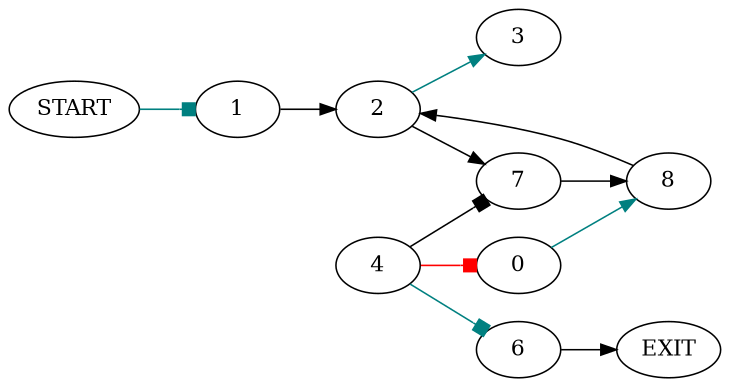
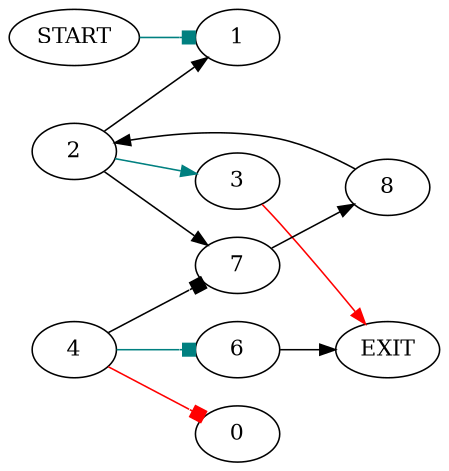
(300, 109) -> (150, 99)
(587, 227) -> none
none -> (310, 257)
